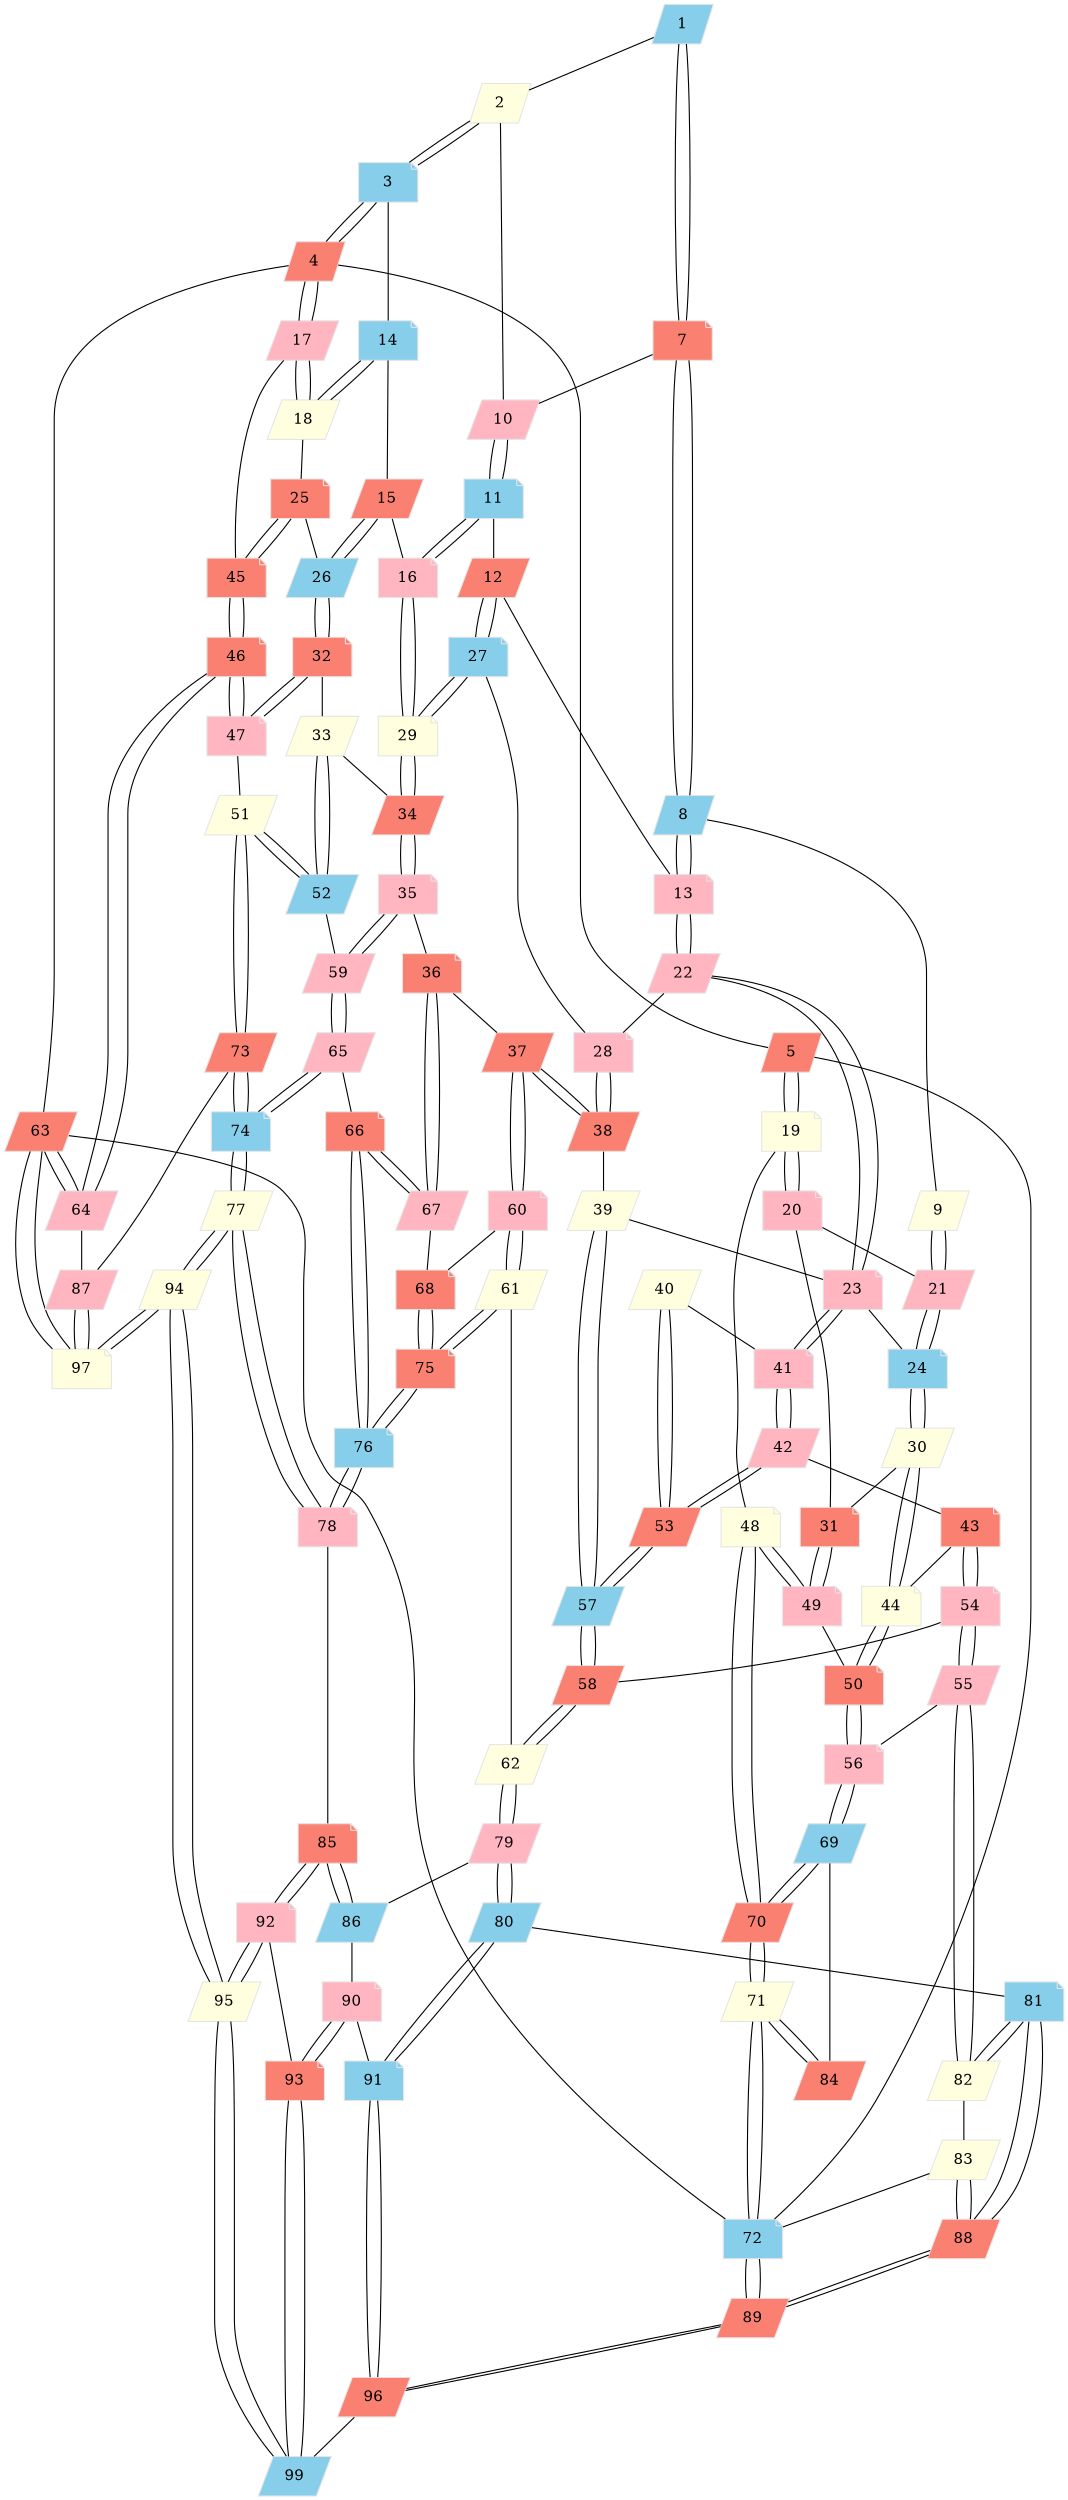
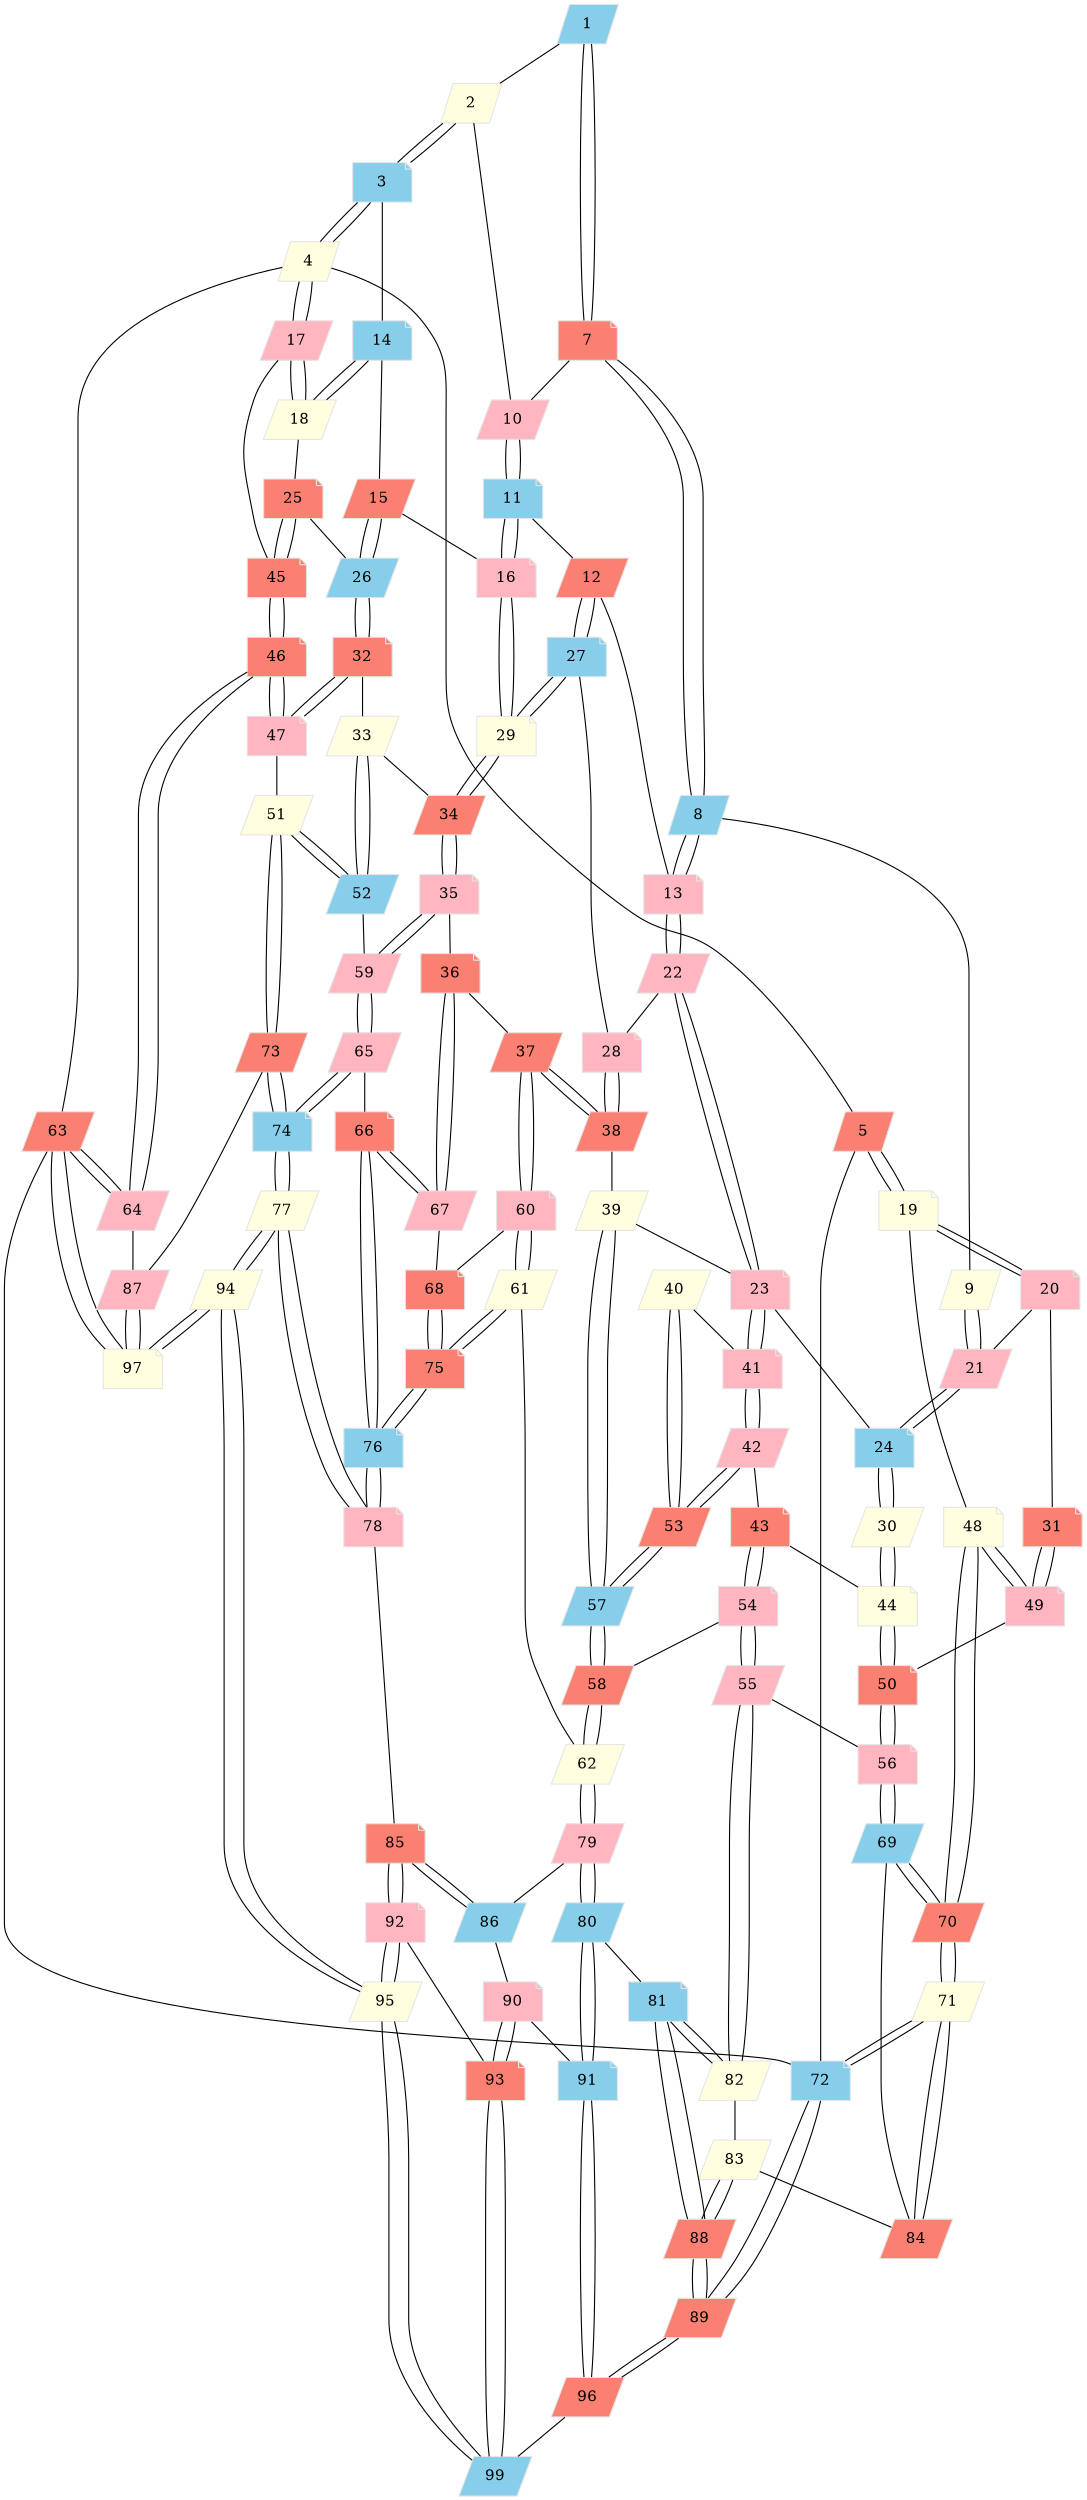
(315, 261) -> (309, 261)
(869, 1492) -> none
(856, 2200) -> (826, 2199)
